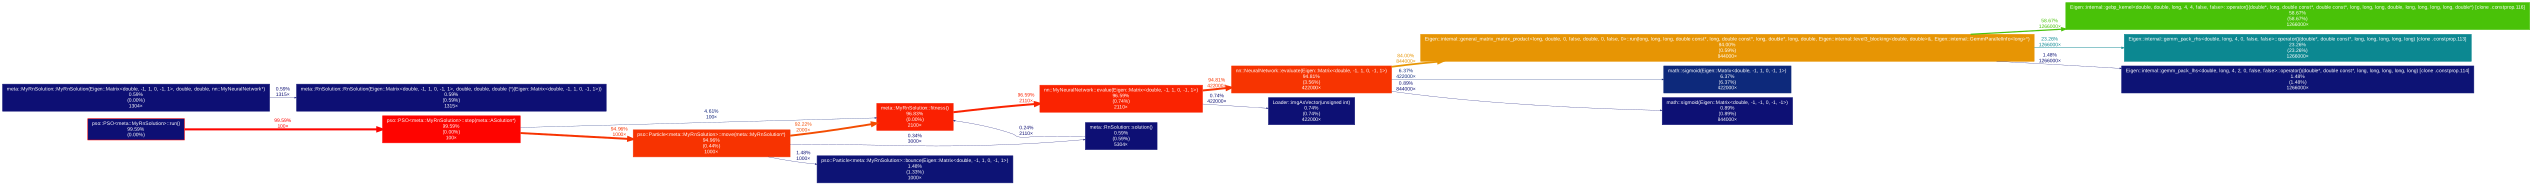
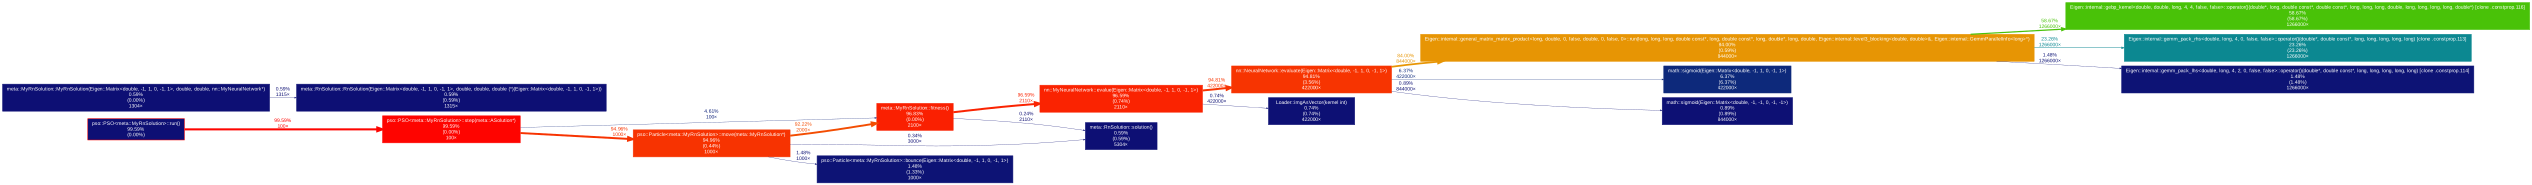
(1312, 111) -> (1312, 111)
(1019, 137) -> (1018, 123)
